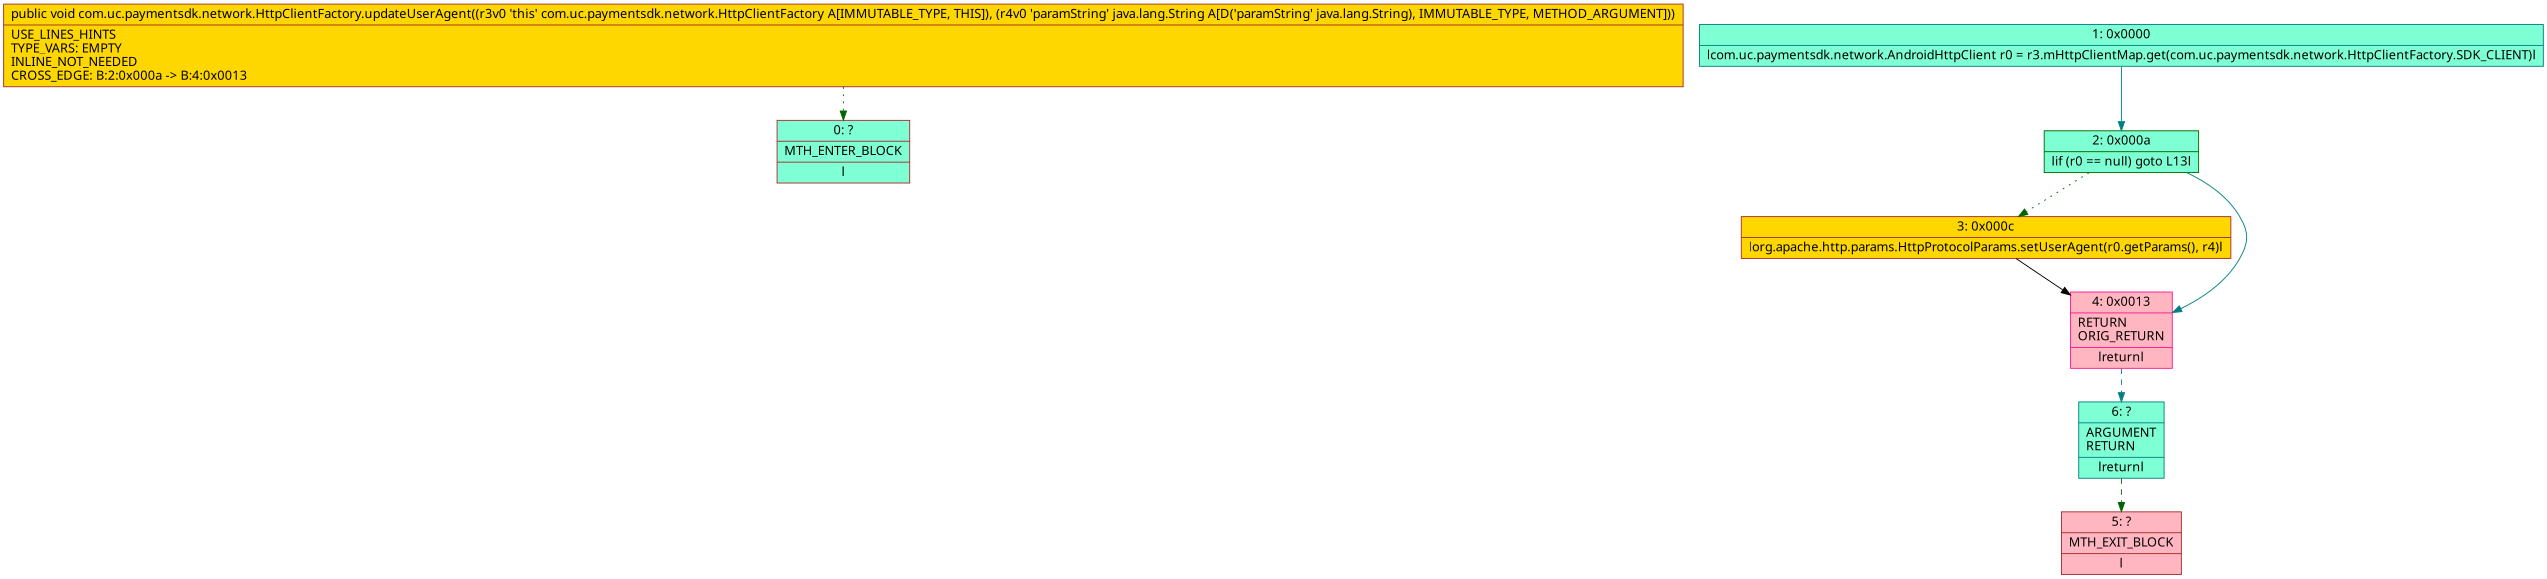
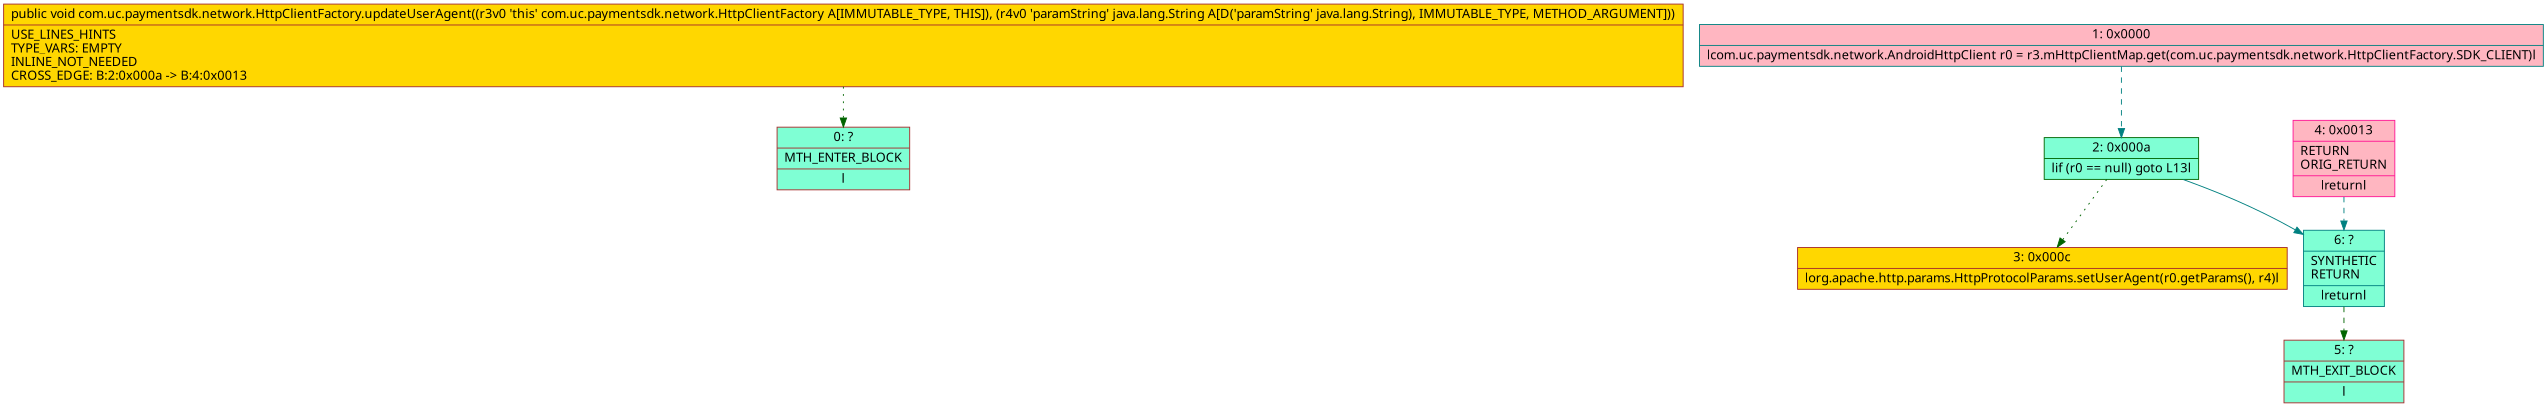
(2121, 45) -> (2121, 45)
(2121, 94) -> (2121, 97)
(2246, 242) -> (2240, 202)
(2039, 274) -> none
(2121, 433) -> (2344, 261)
(2121, 543) -> (2344, 372)
